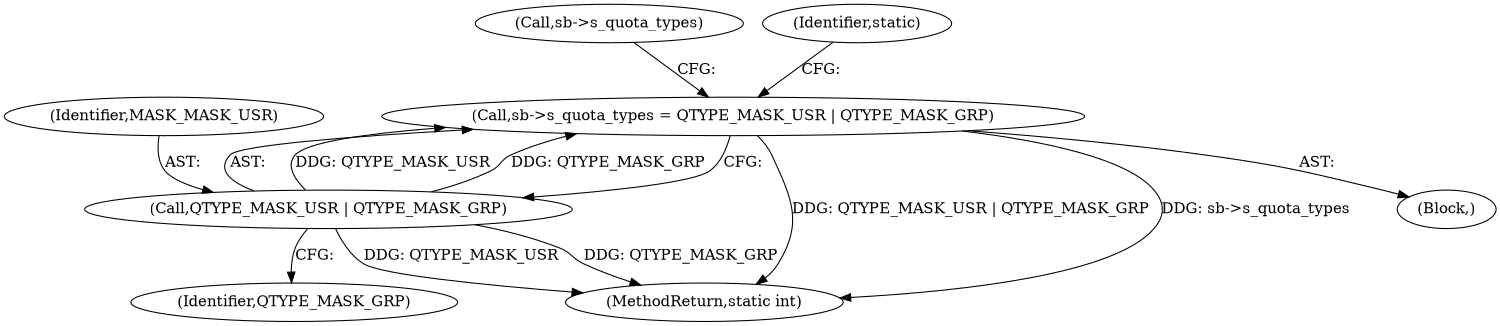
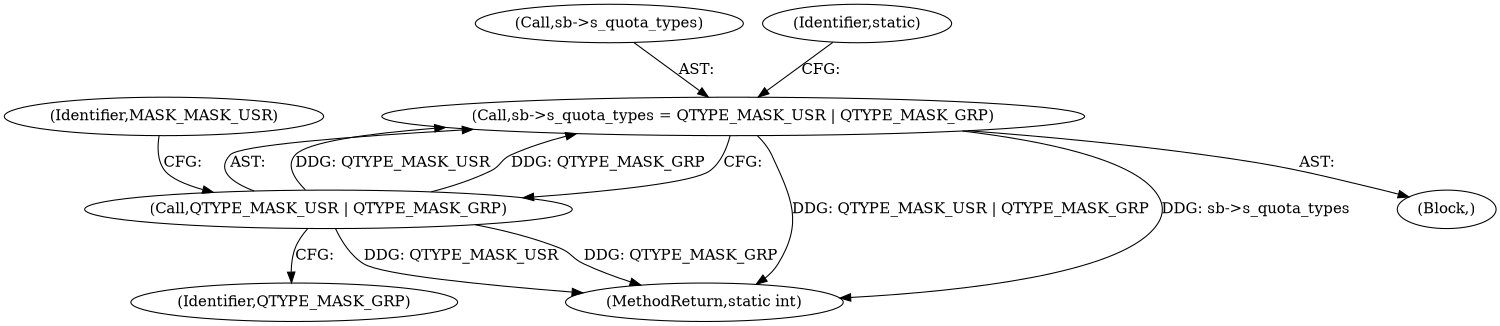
(699, 70) -> (699, 70)
(185, 163) -> (185, 163)
